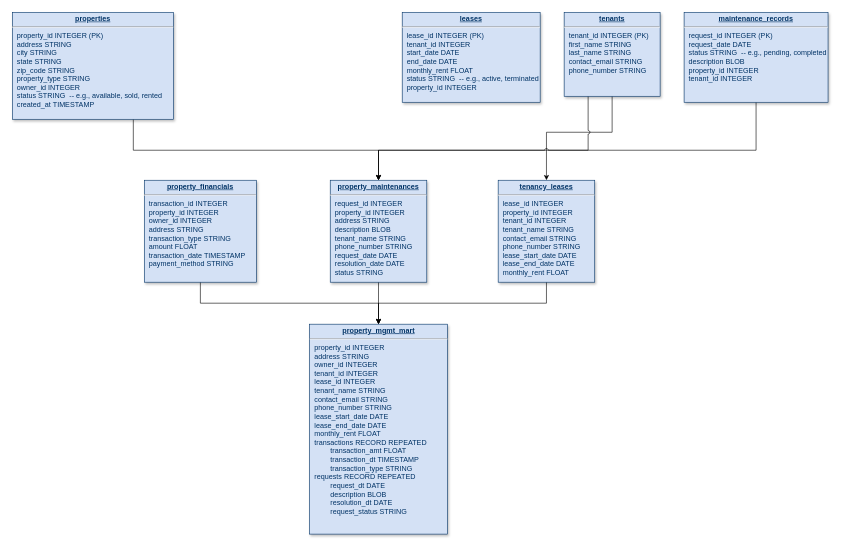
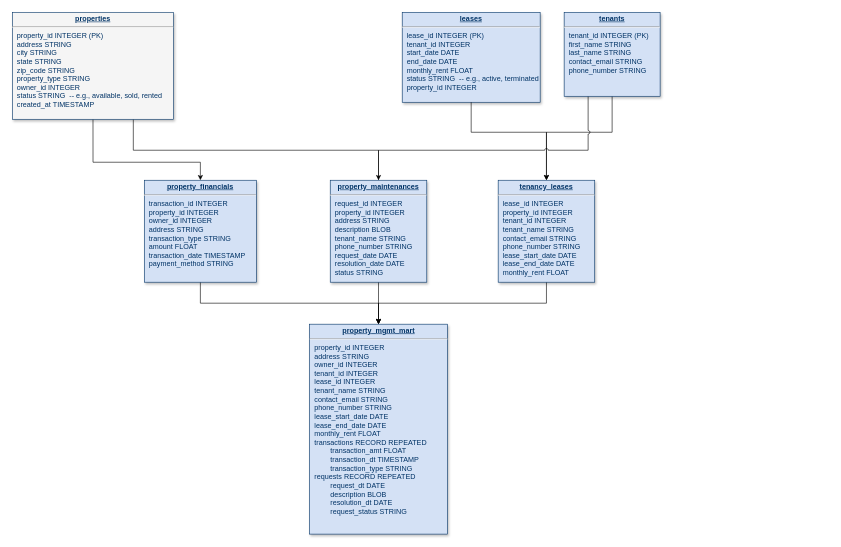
(756, 57) -> none
(93, 66) -> (93, 66)
none -> (492, 132)
(588, 148) -> (379, 178)
(675, 150) -> none
none -> (200, 168)
